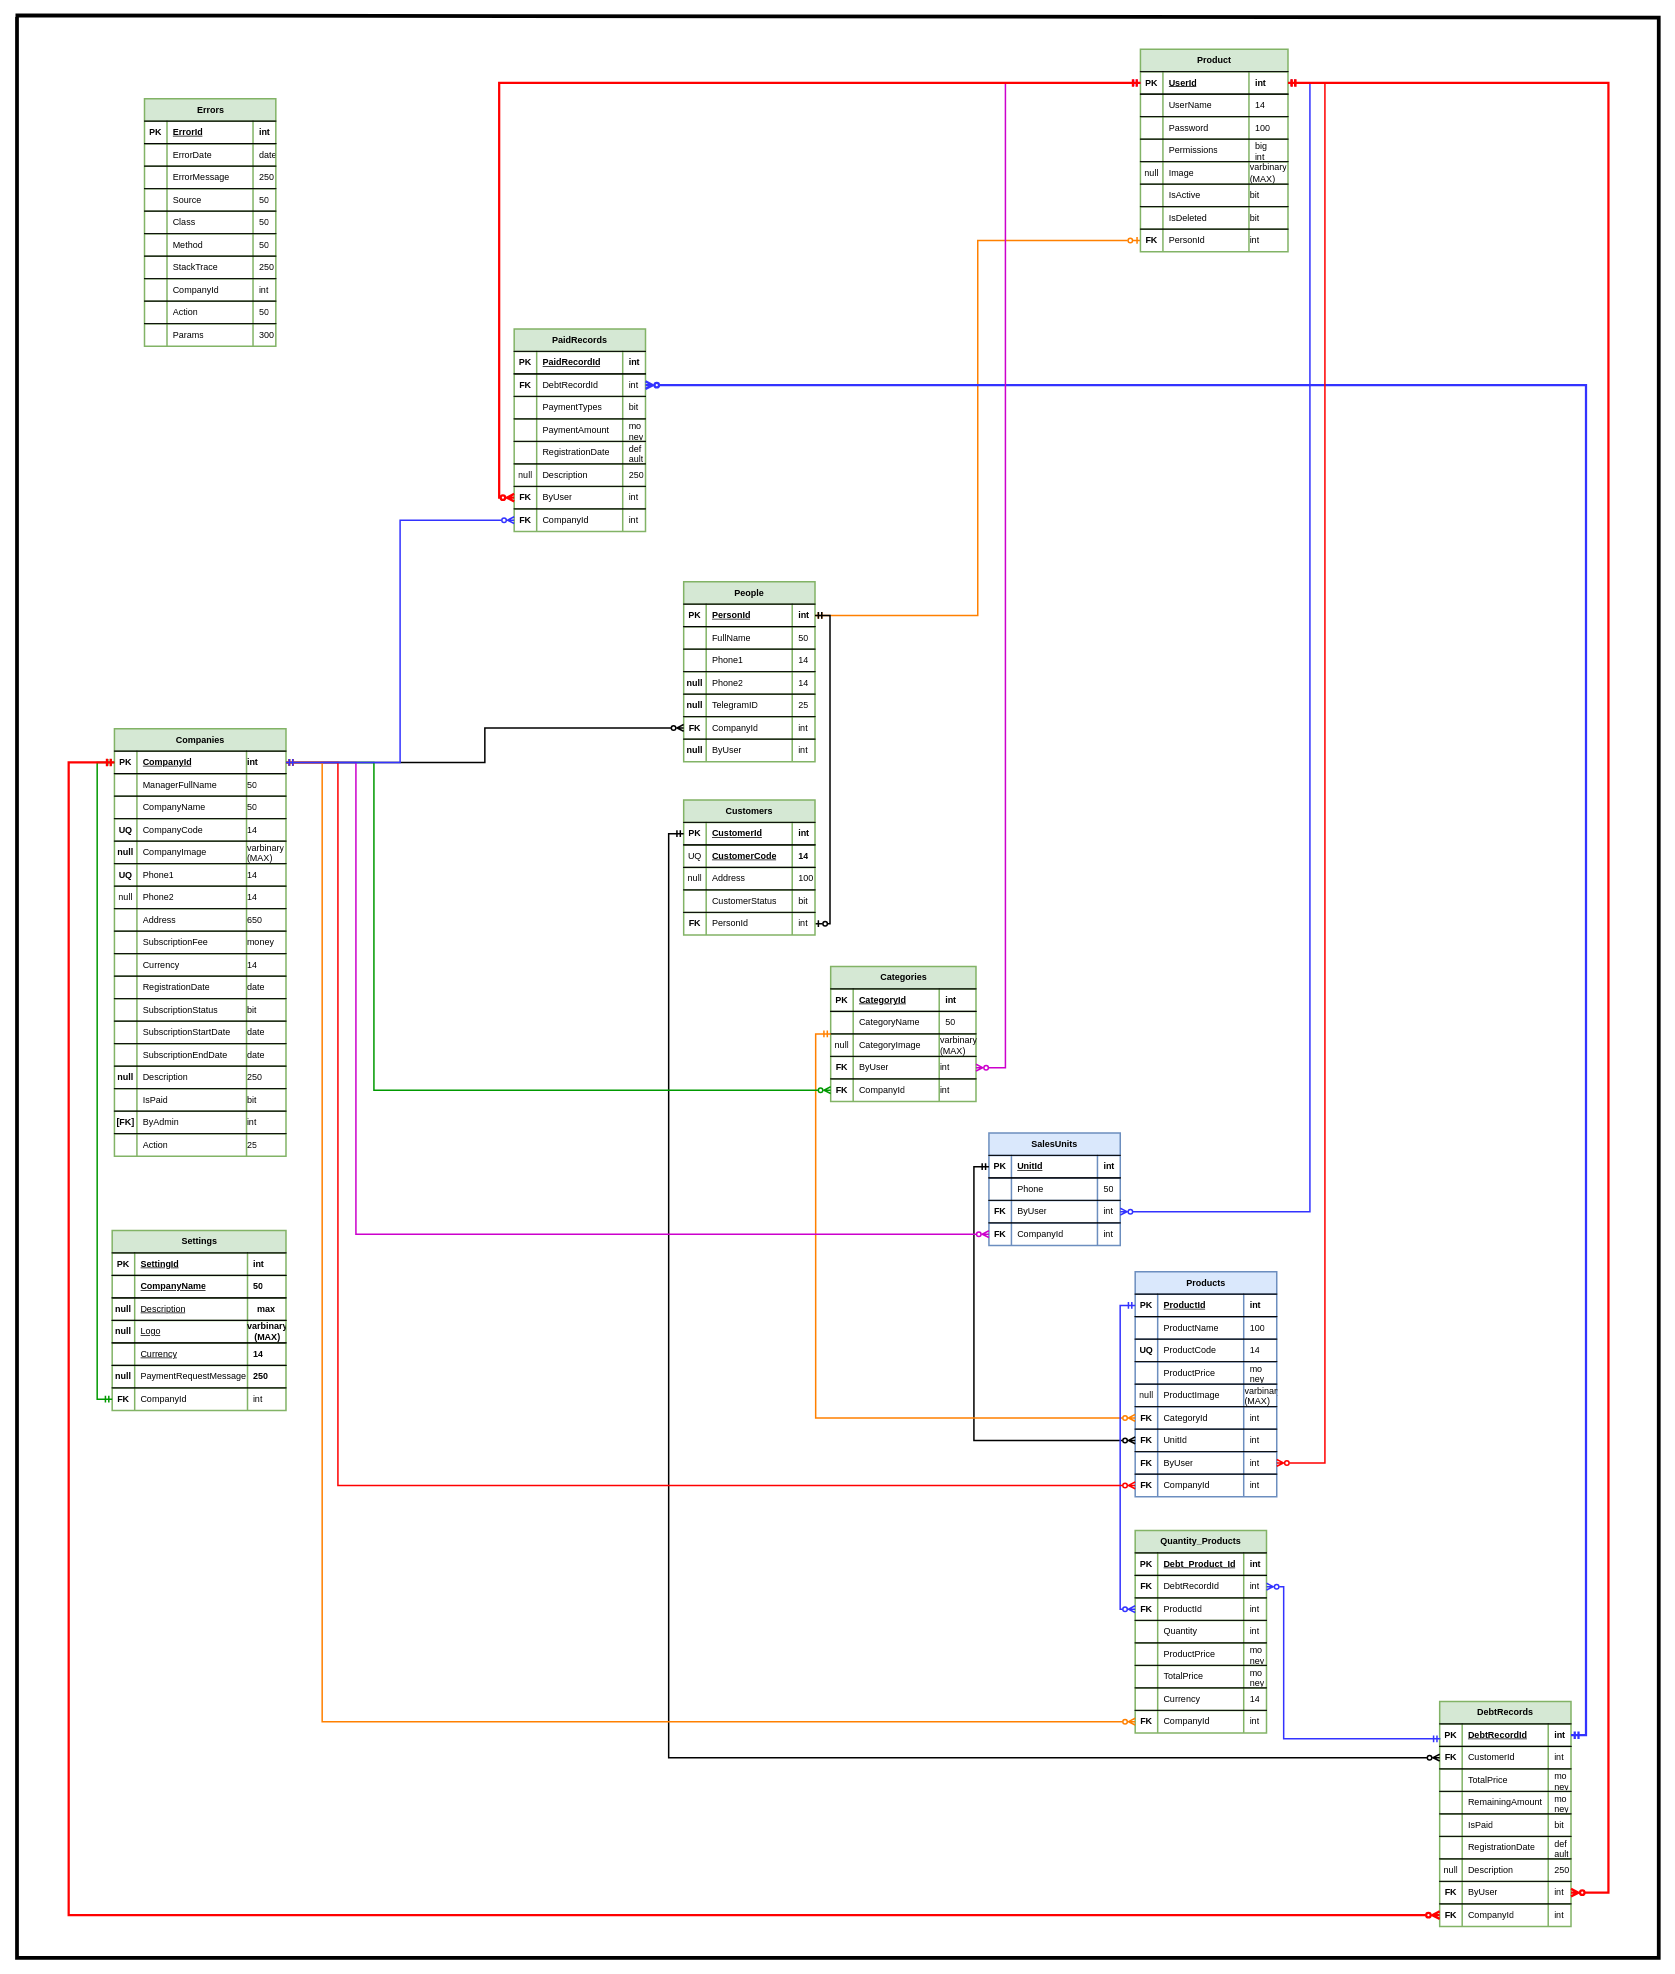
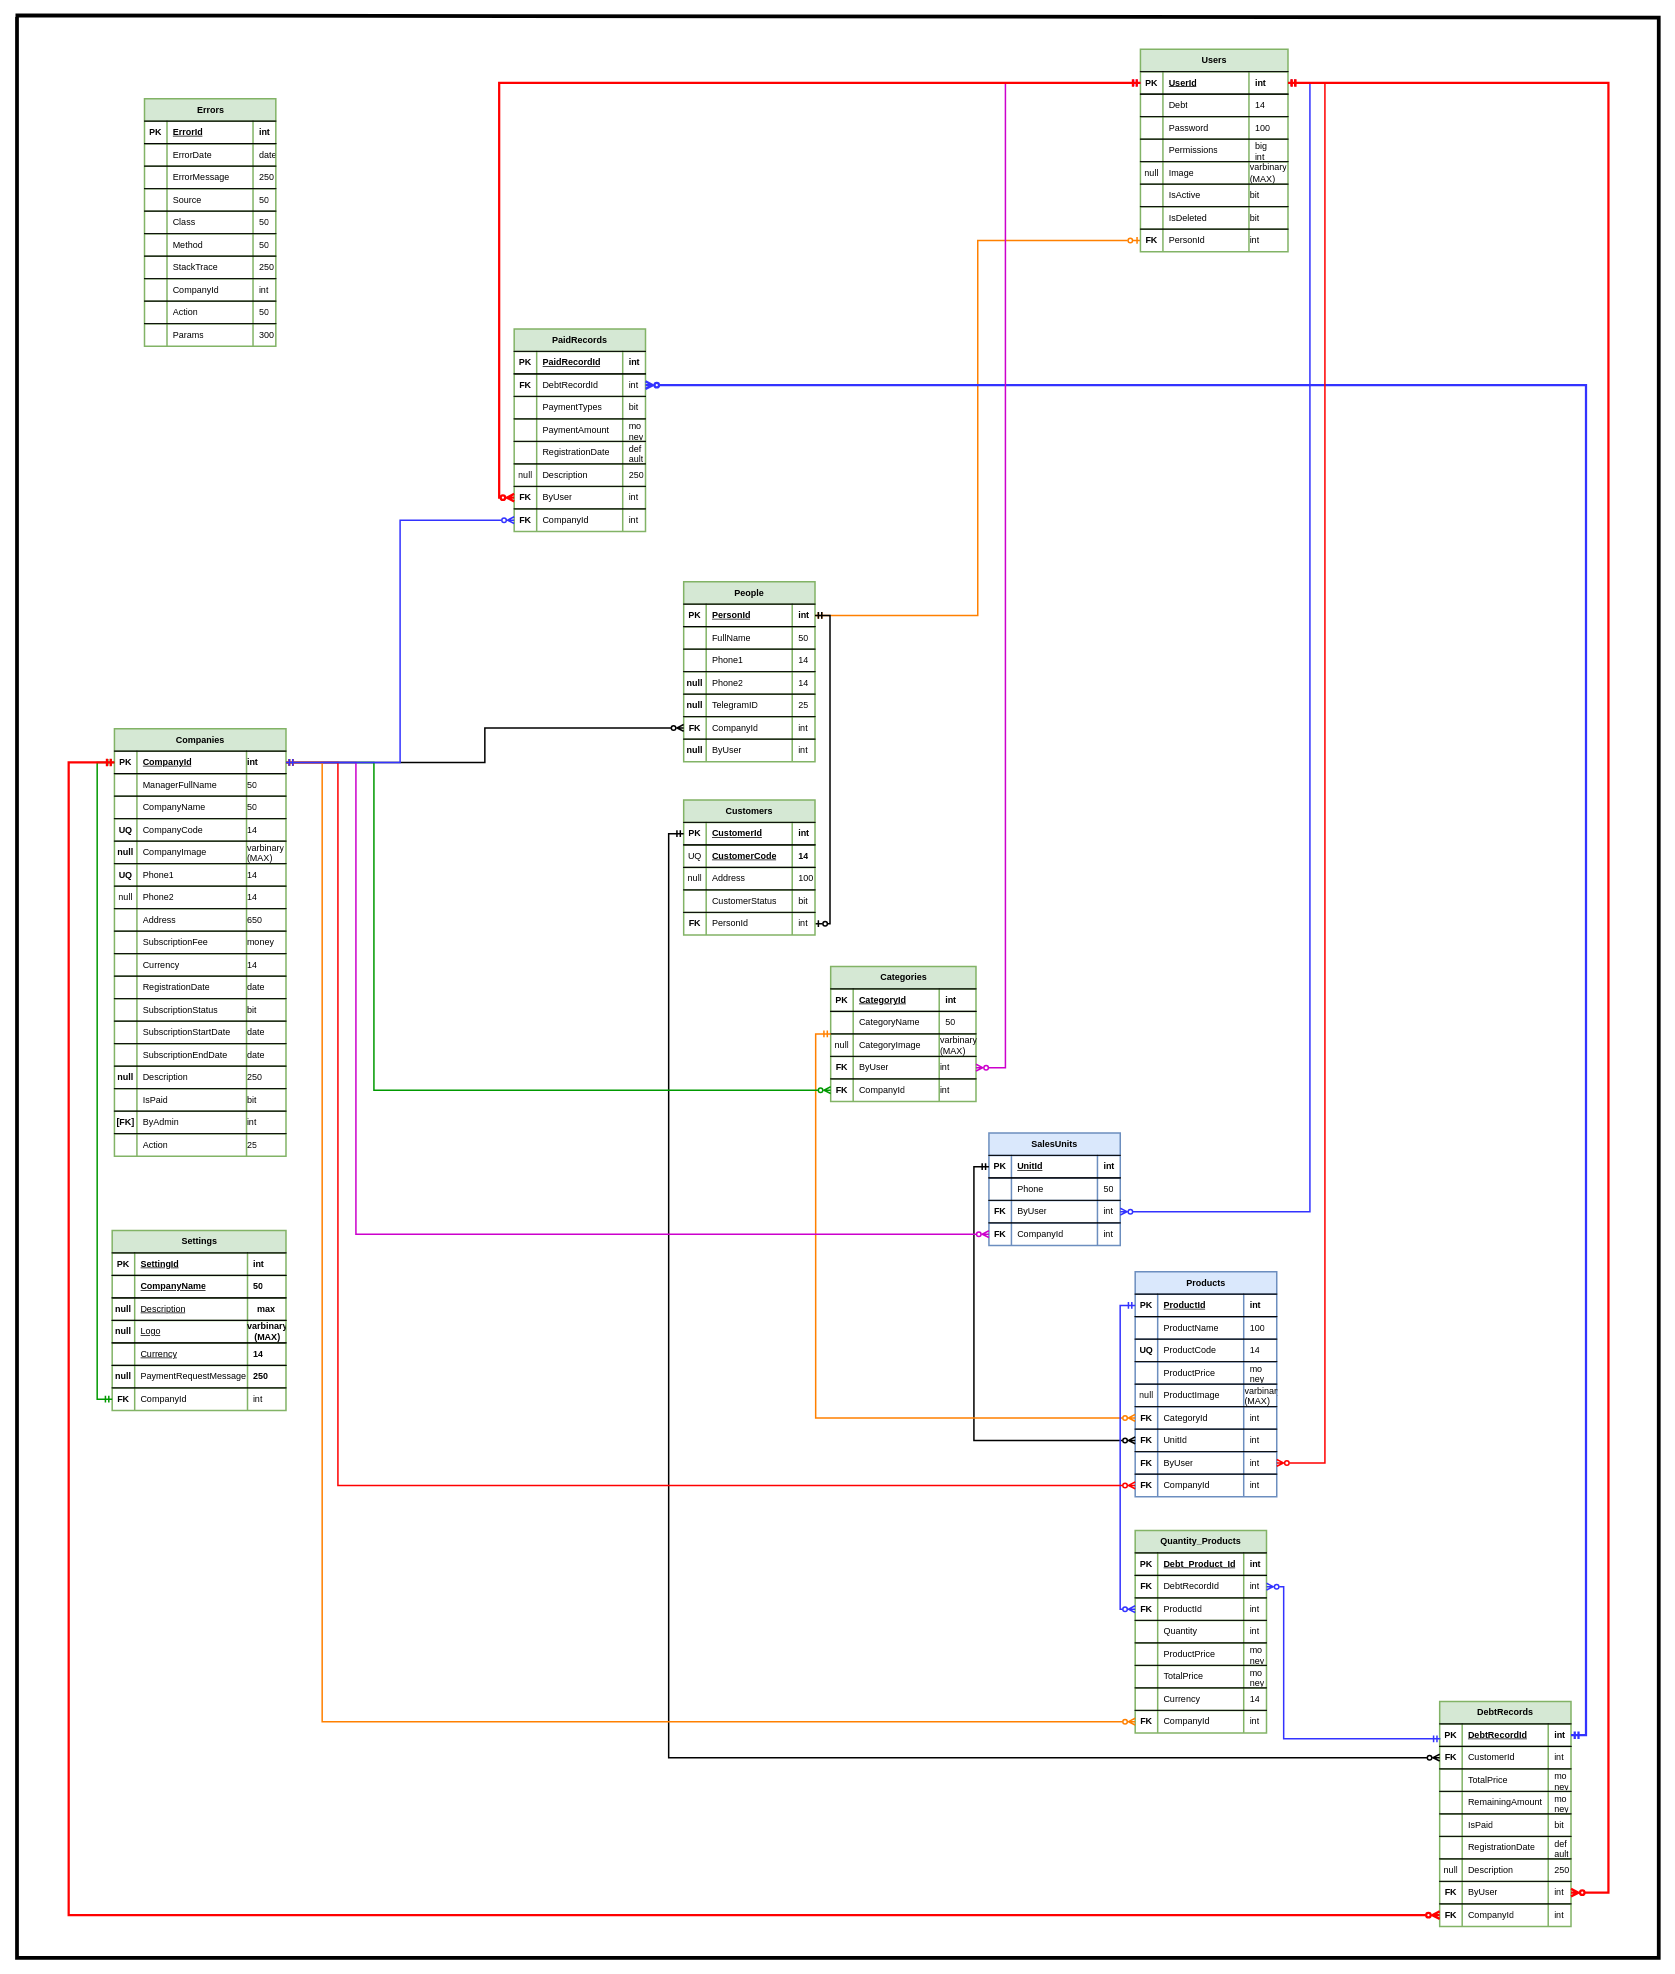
(1214, 60) -> (1214, 60)
(1189, 105) -> (1179, 105)
